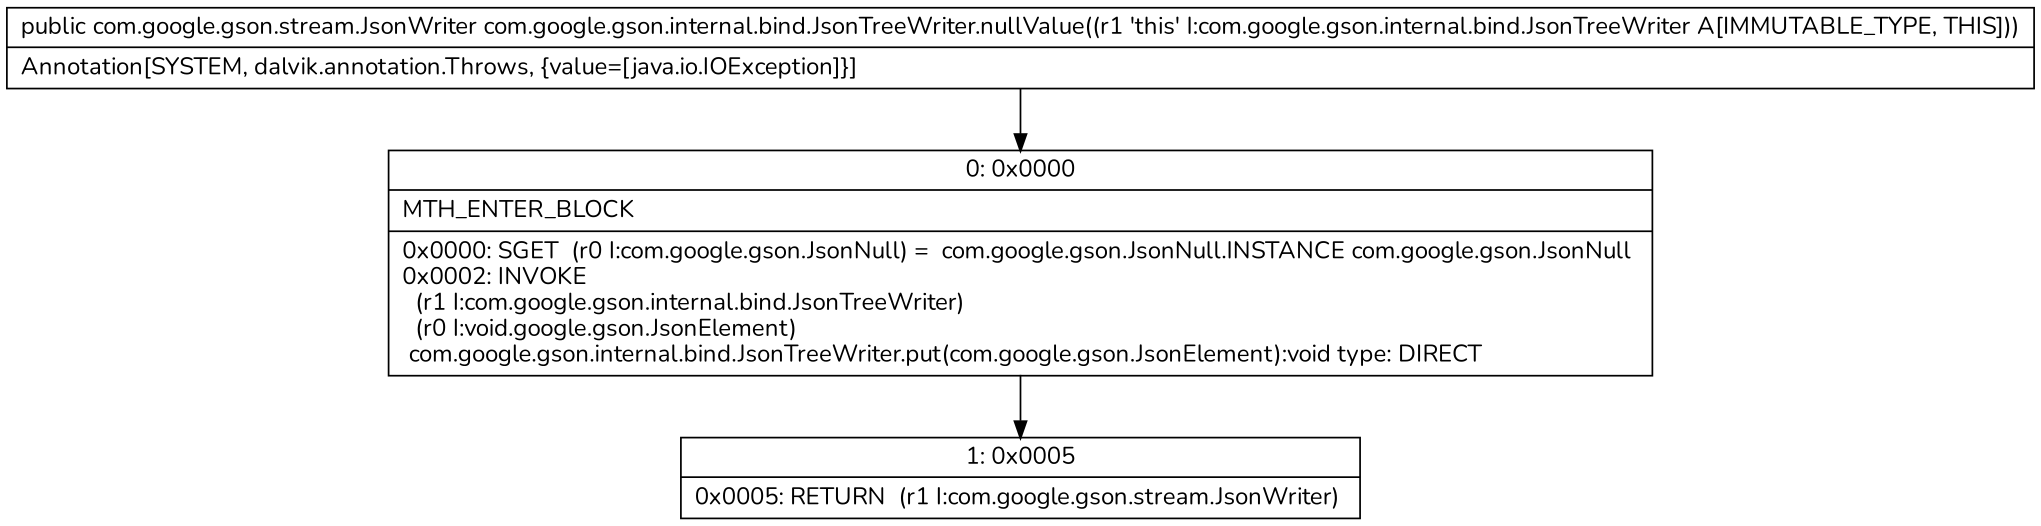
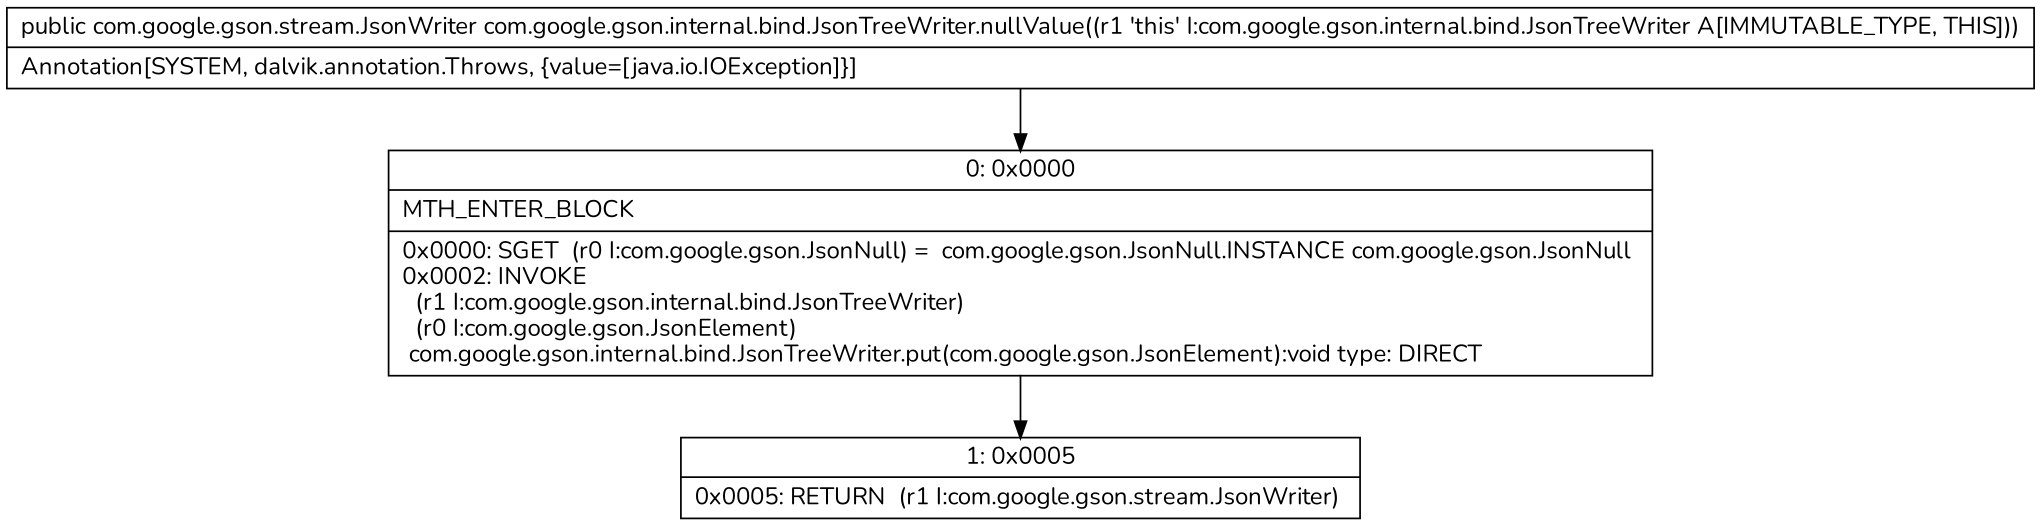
(600, 328) -> (600, 328)
